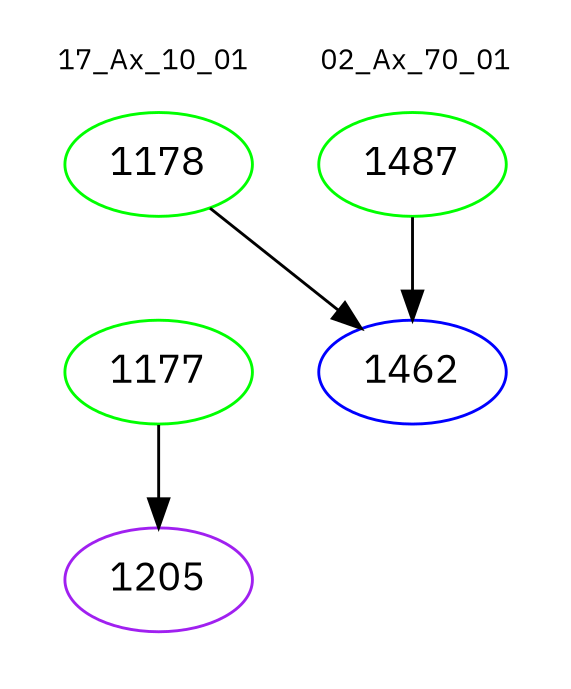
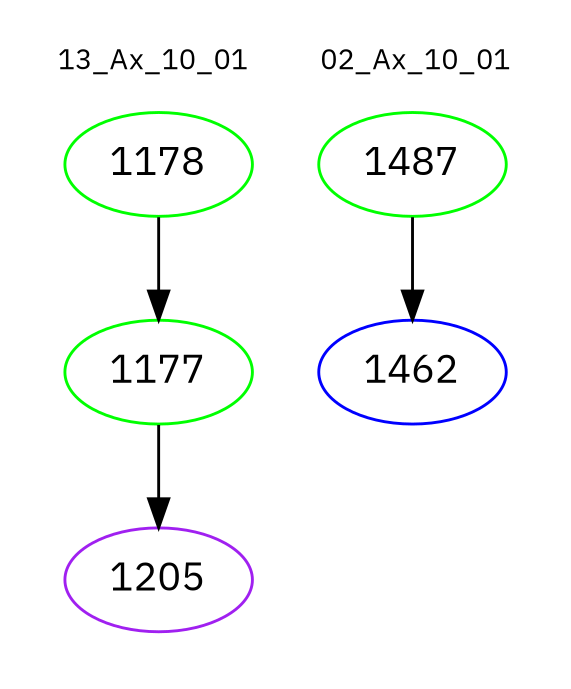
(154, 62) -> (154, 62)
(417, 62) -> (417, 62)
(255, 244) -> (159, 254)
